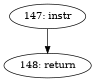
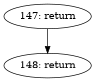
(48, 16) -> (48, 16)
